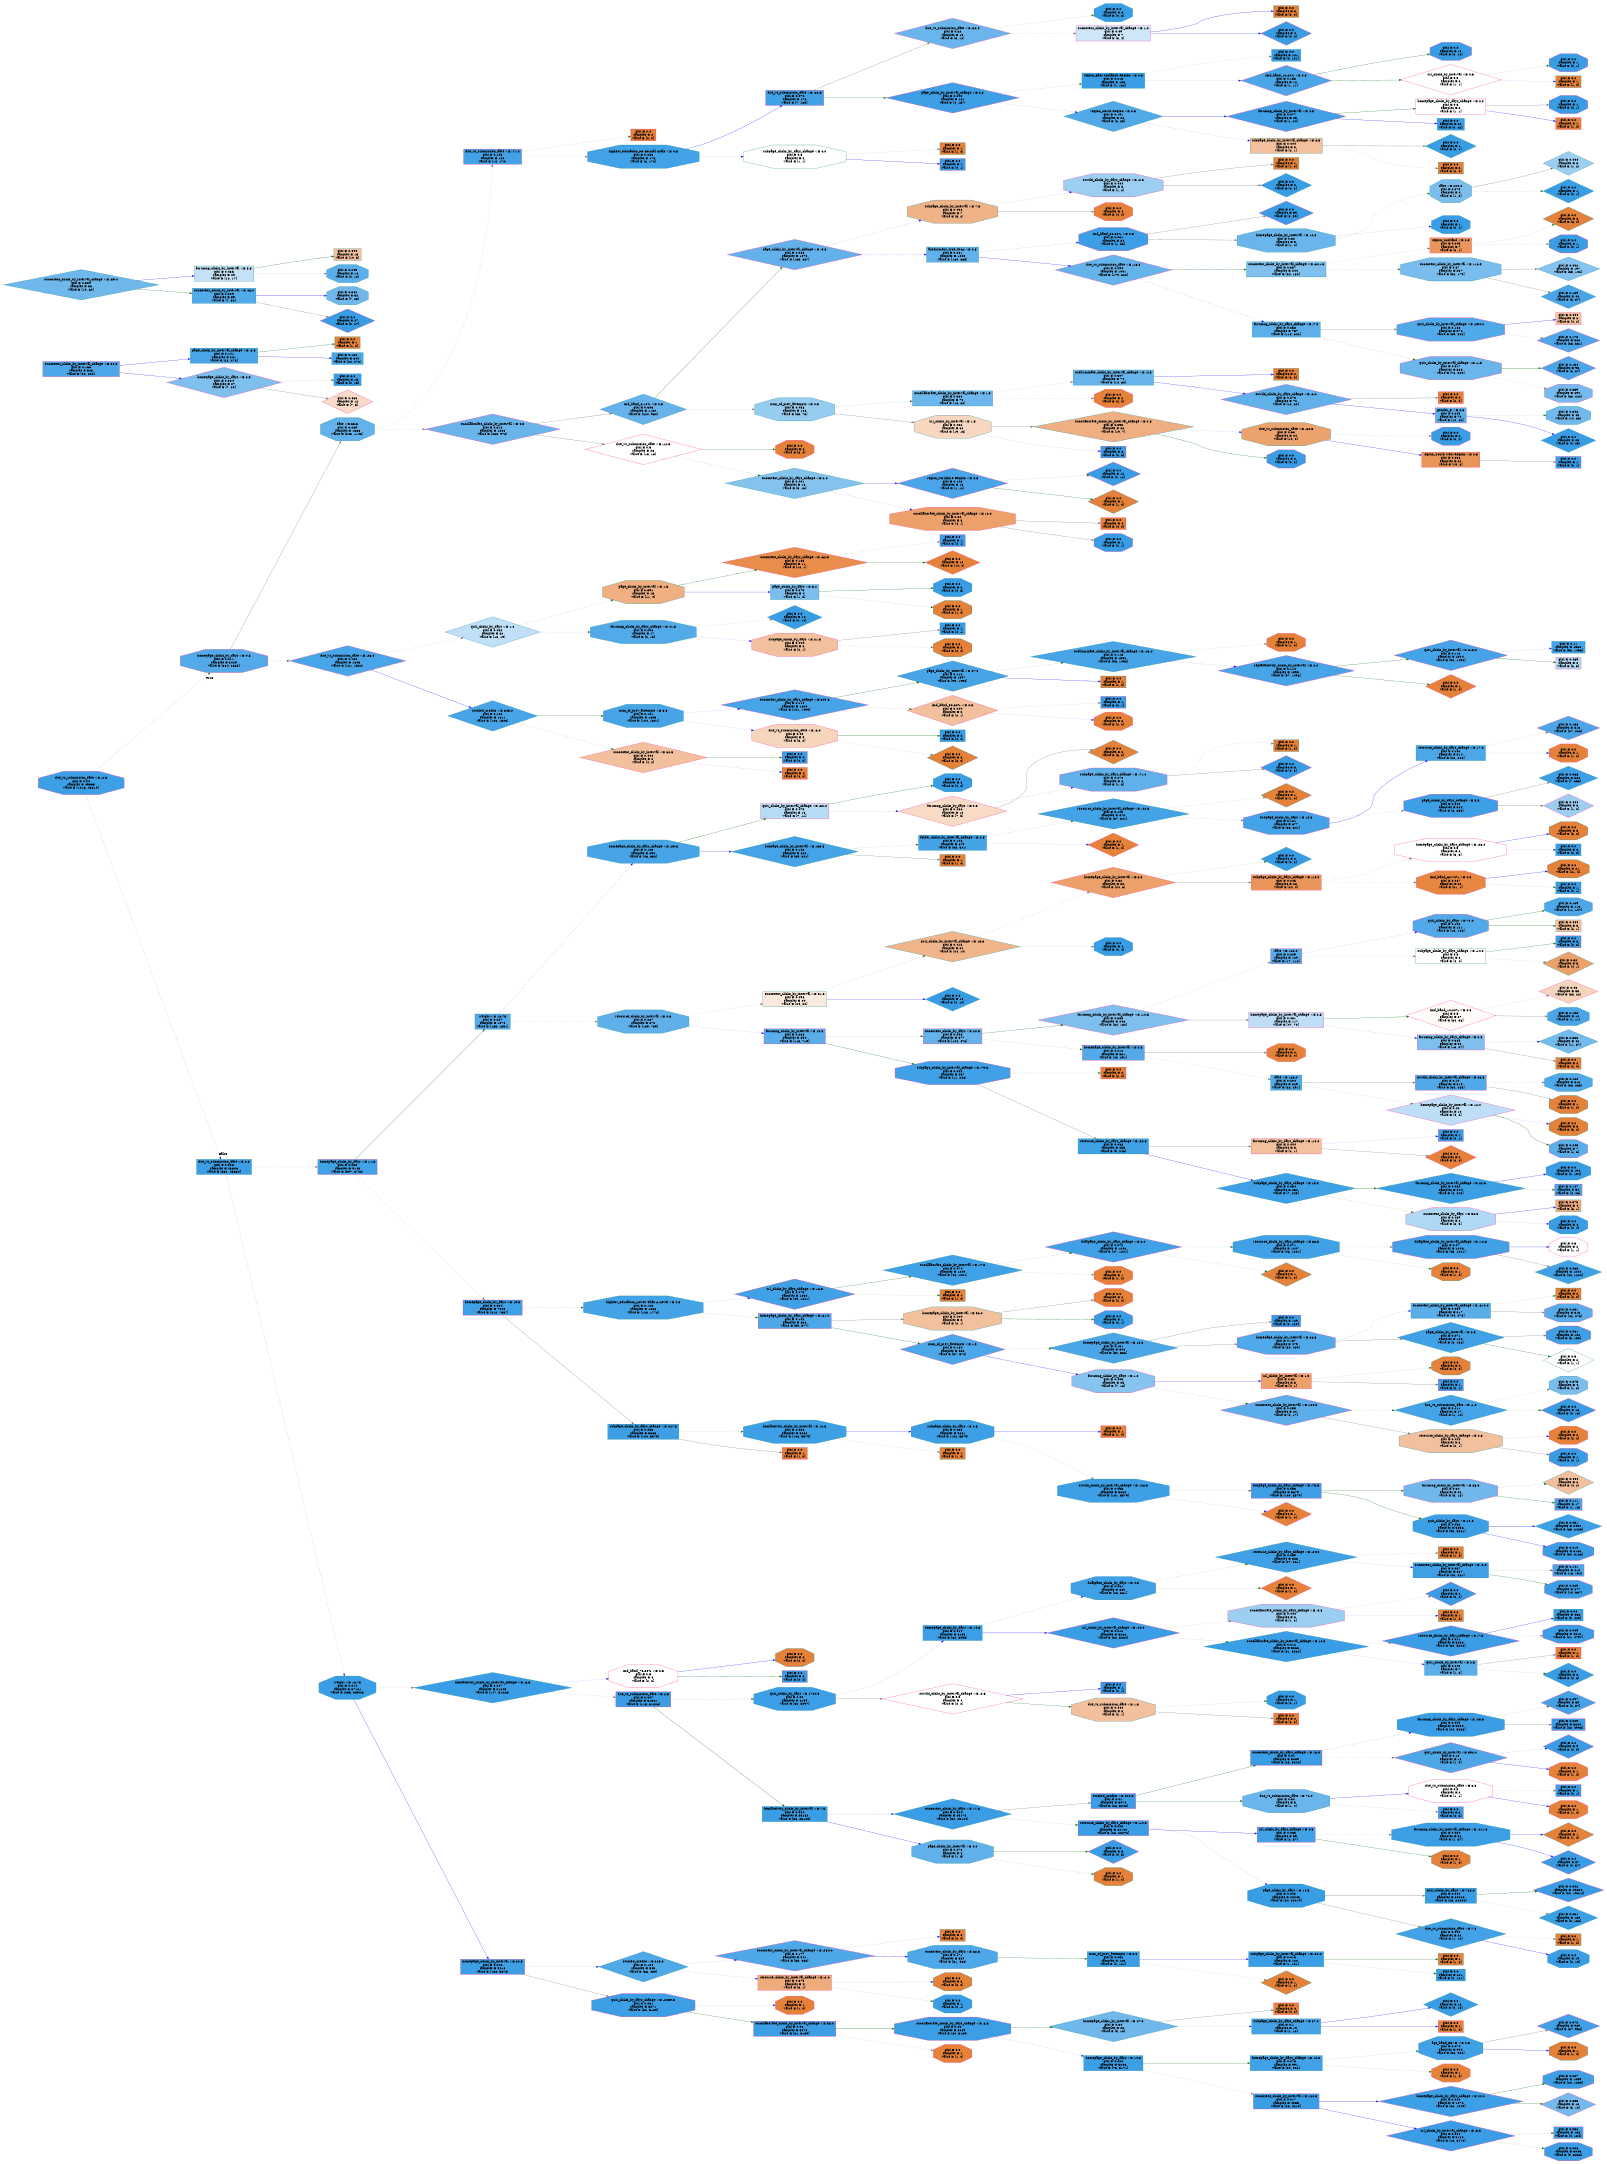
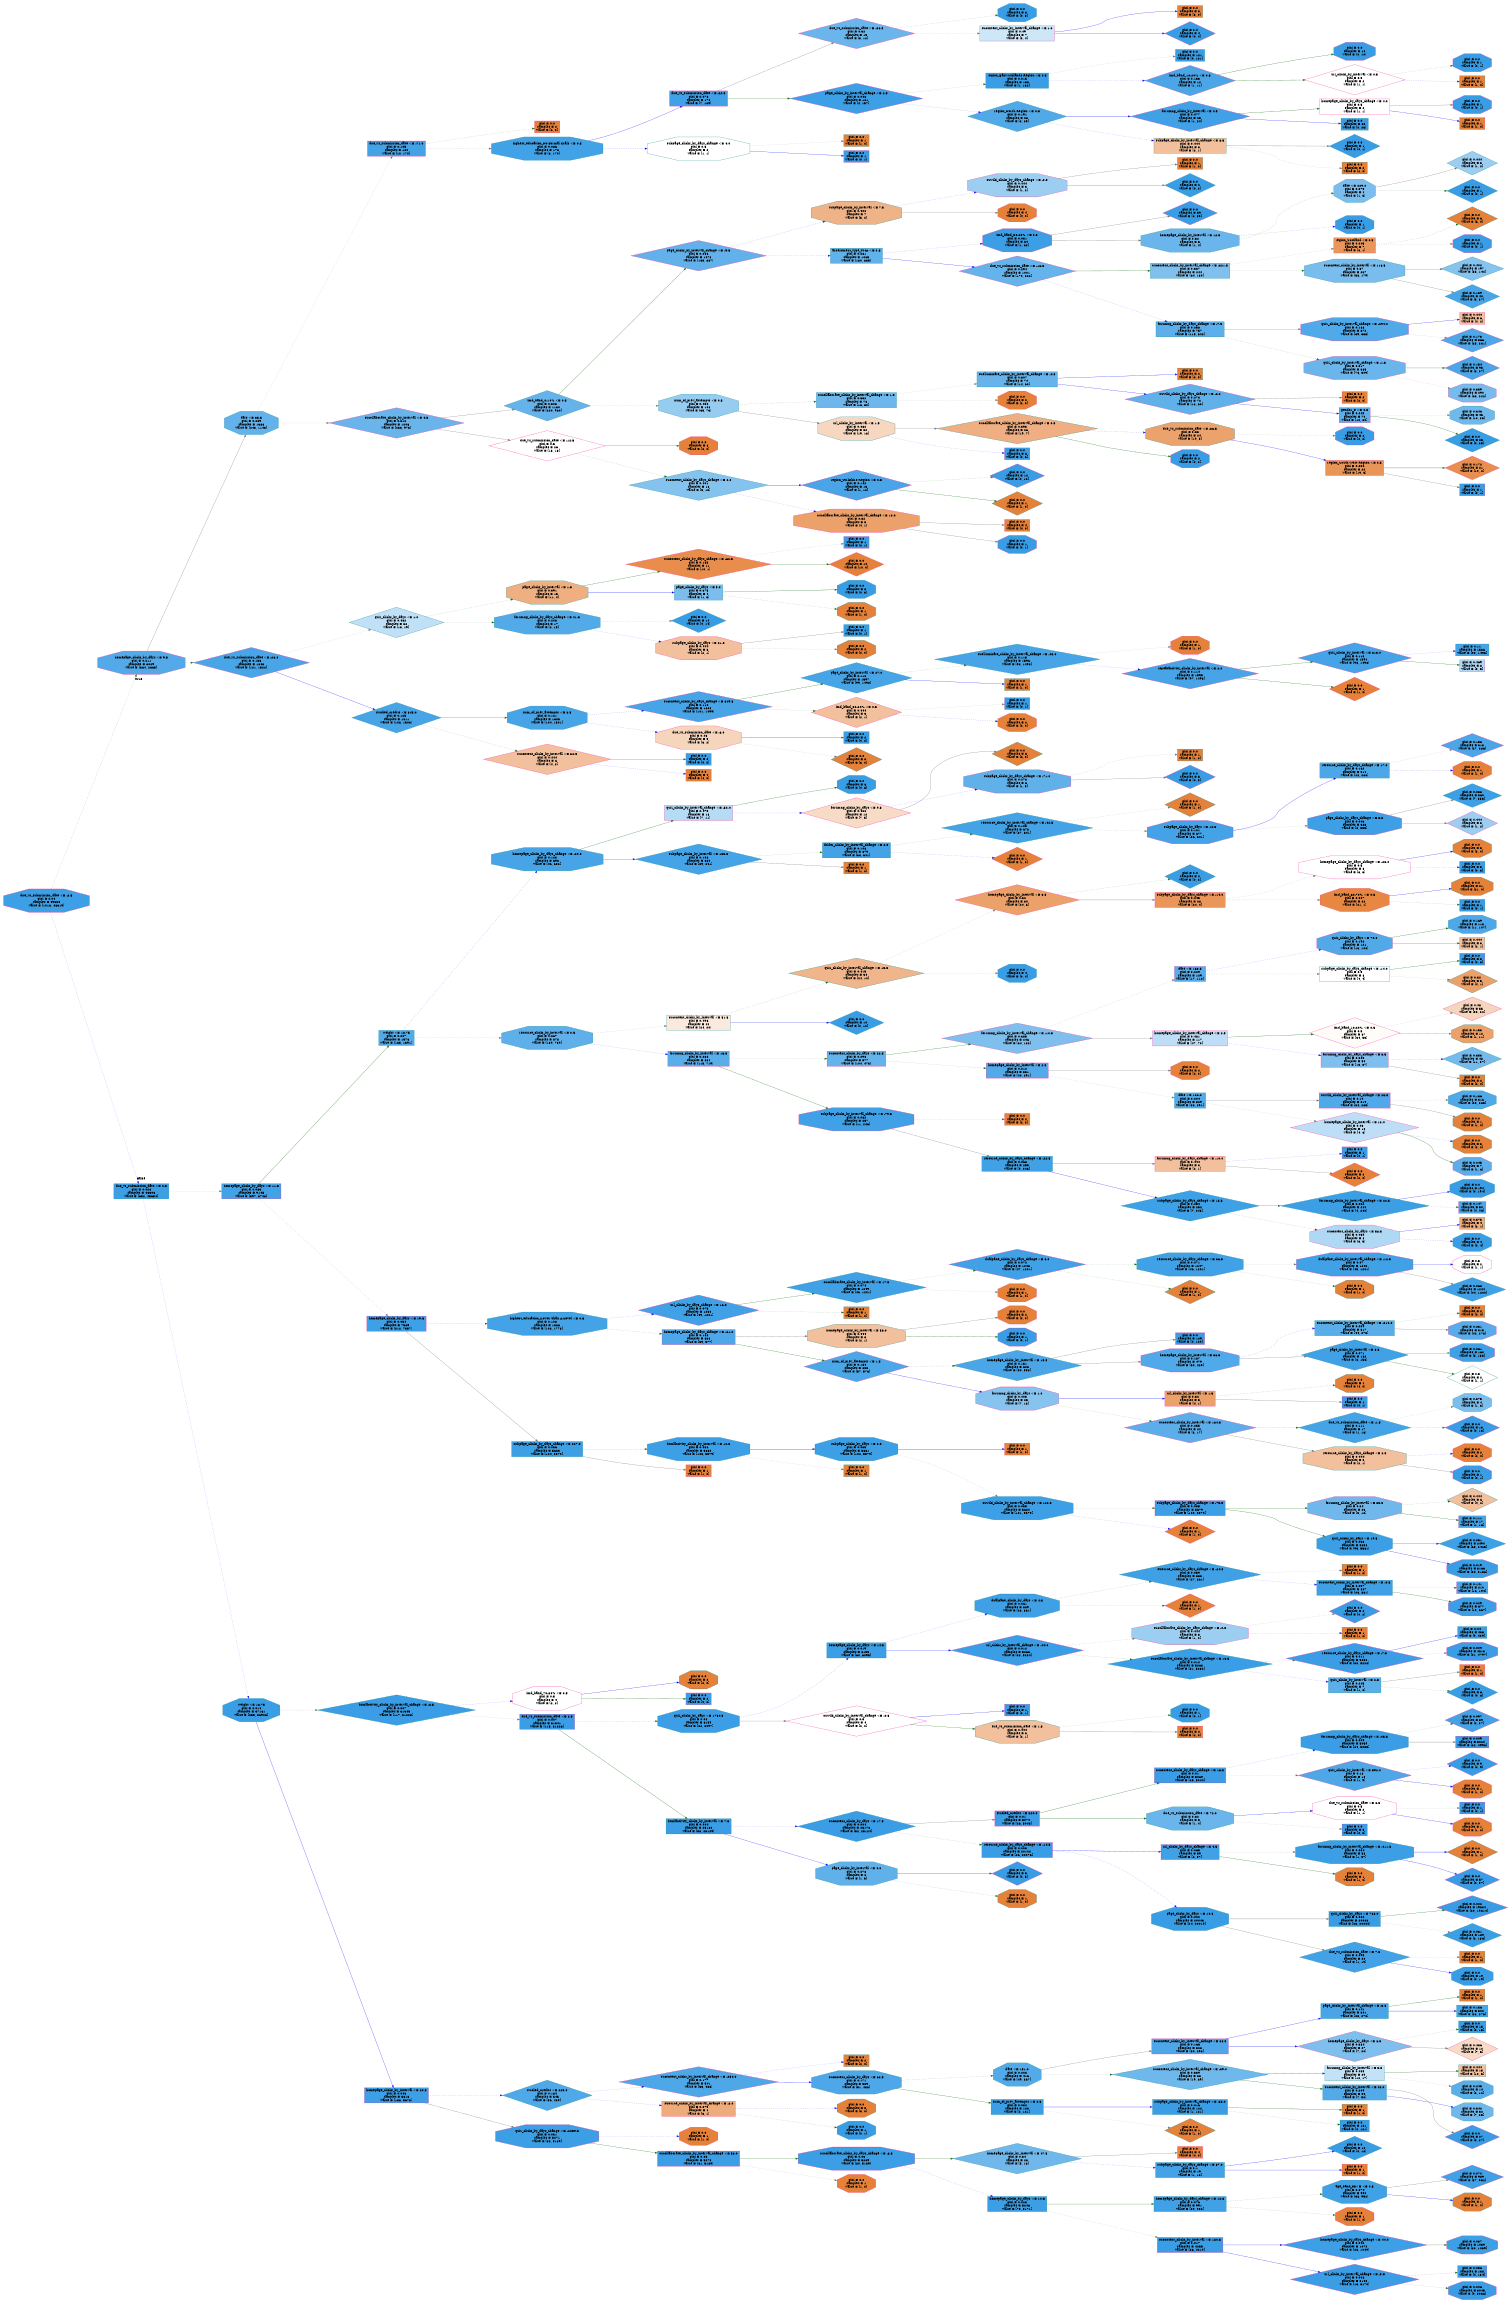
(1505, 415) -> (1409, 415)
(1510, 422) -> (1414, 422)
none -> (1472, 468)
(1568, 1016) -> (1472, 1034)
none -> (1017, 2075)
(1568, 2105) -> none
